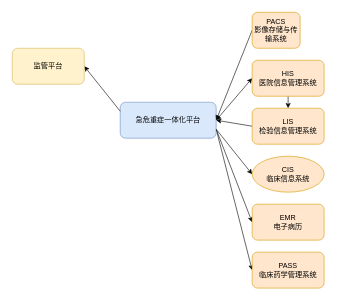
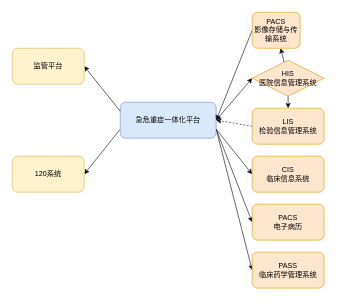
none -> (283, 57)
(288, 78) -> (288, 78)
(236, 124) -> (236, 124)
none -> (104, 150)
none -> (48, 174)
(288, 174) -> (288, 174)
(288, 222) -> (288, 222)
